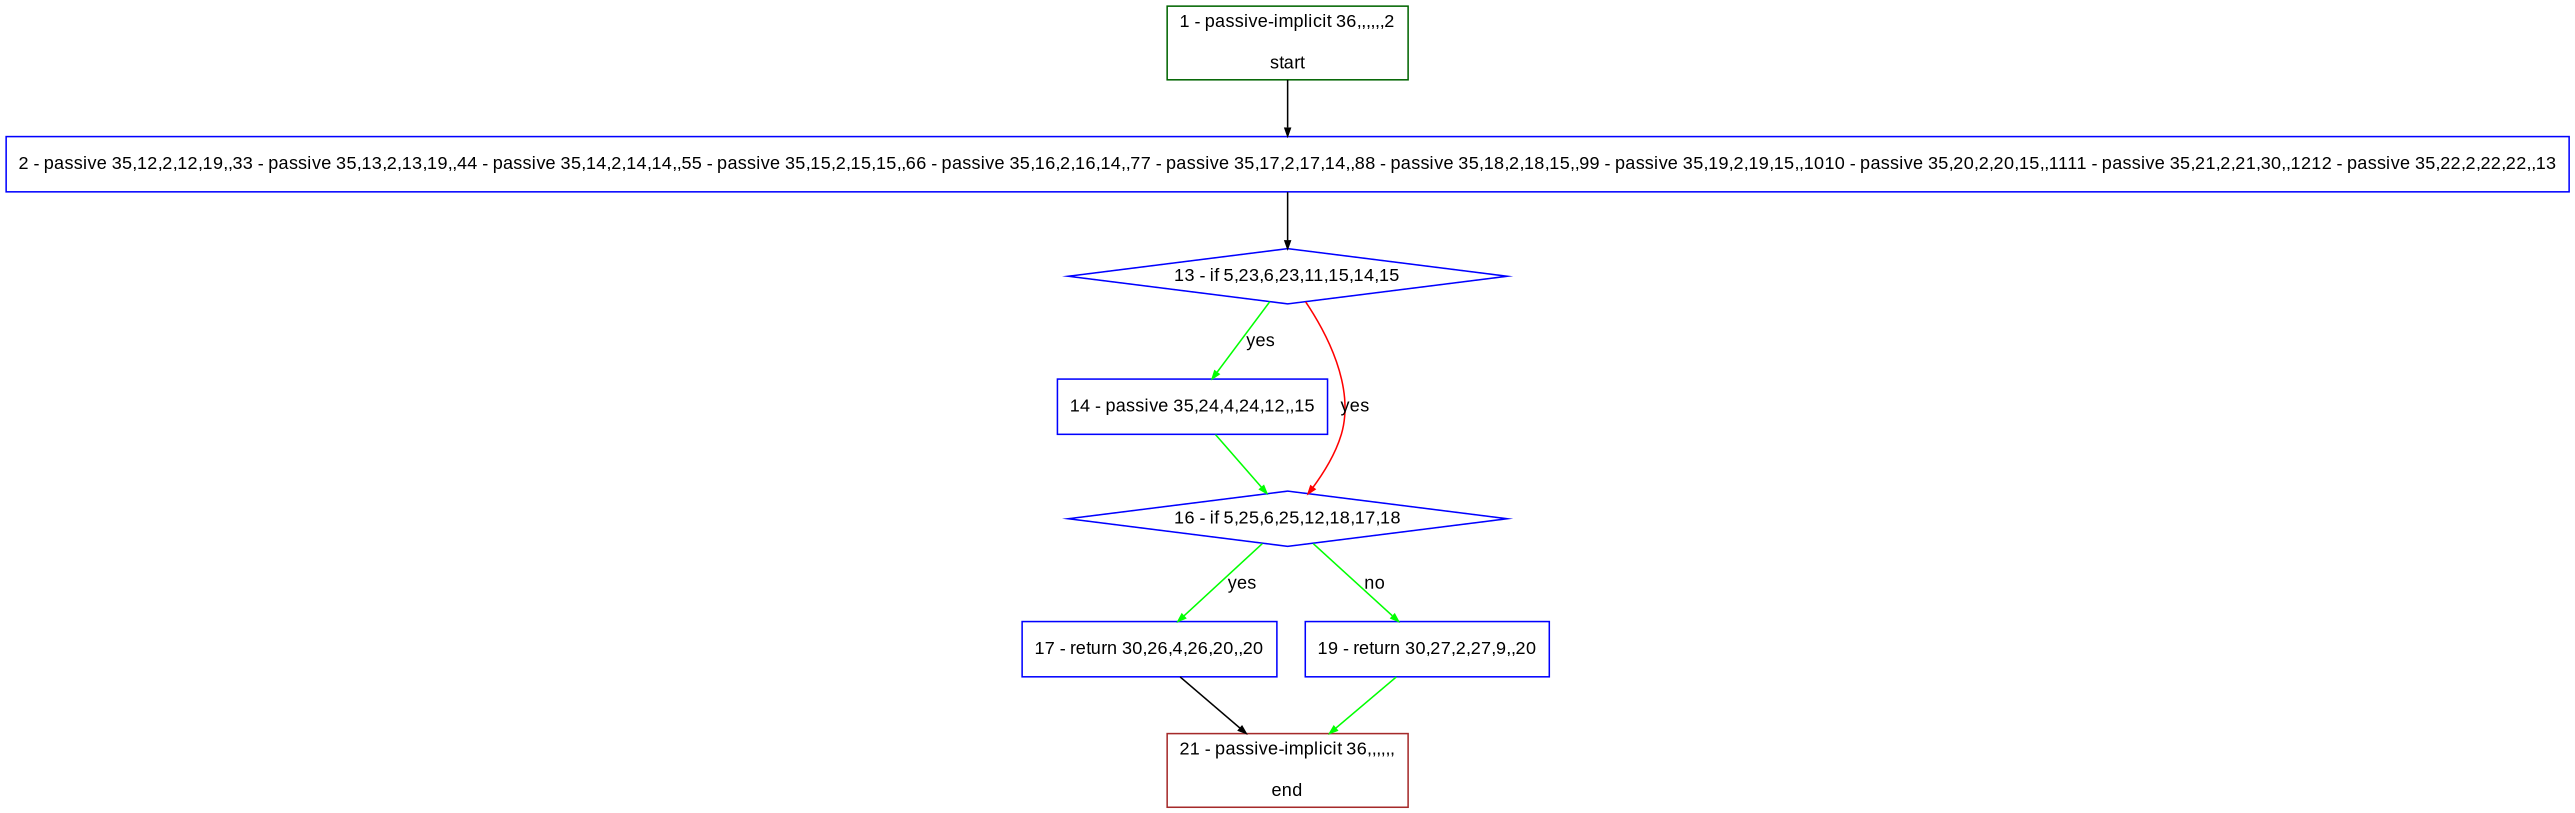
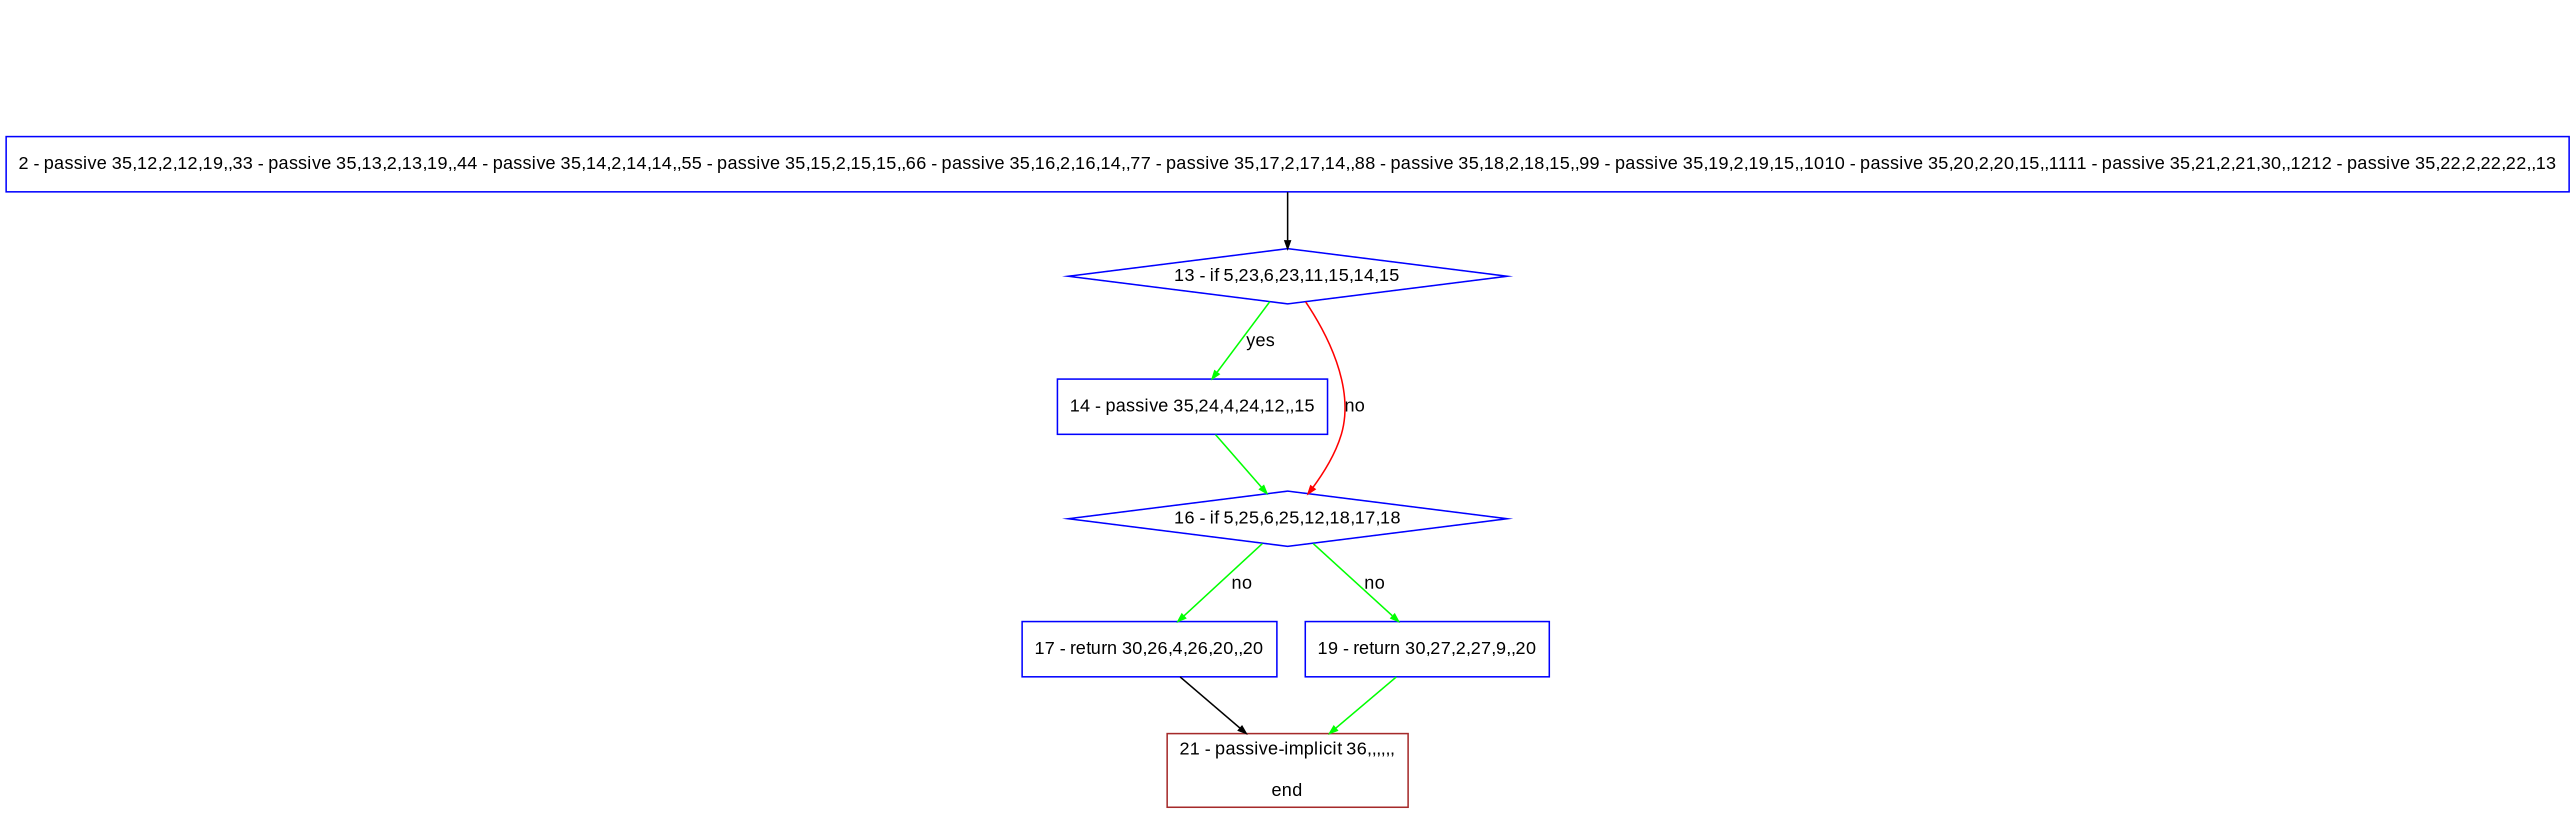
(1288, 43) -> none
(1355, 407) -> (1355, 407)
(1242, 584) -> (1242, 584)
